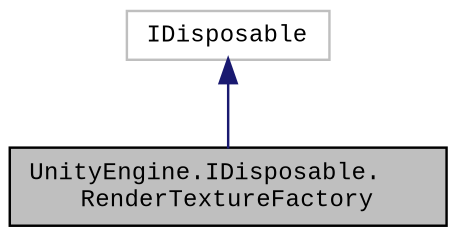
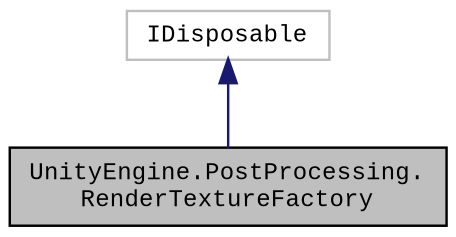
(228, 187) -> (228, 187)
